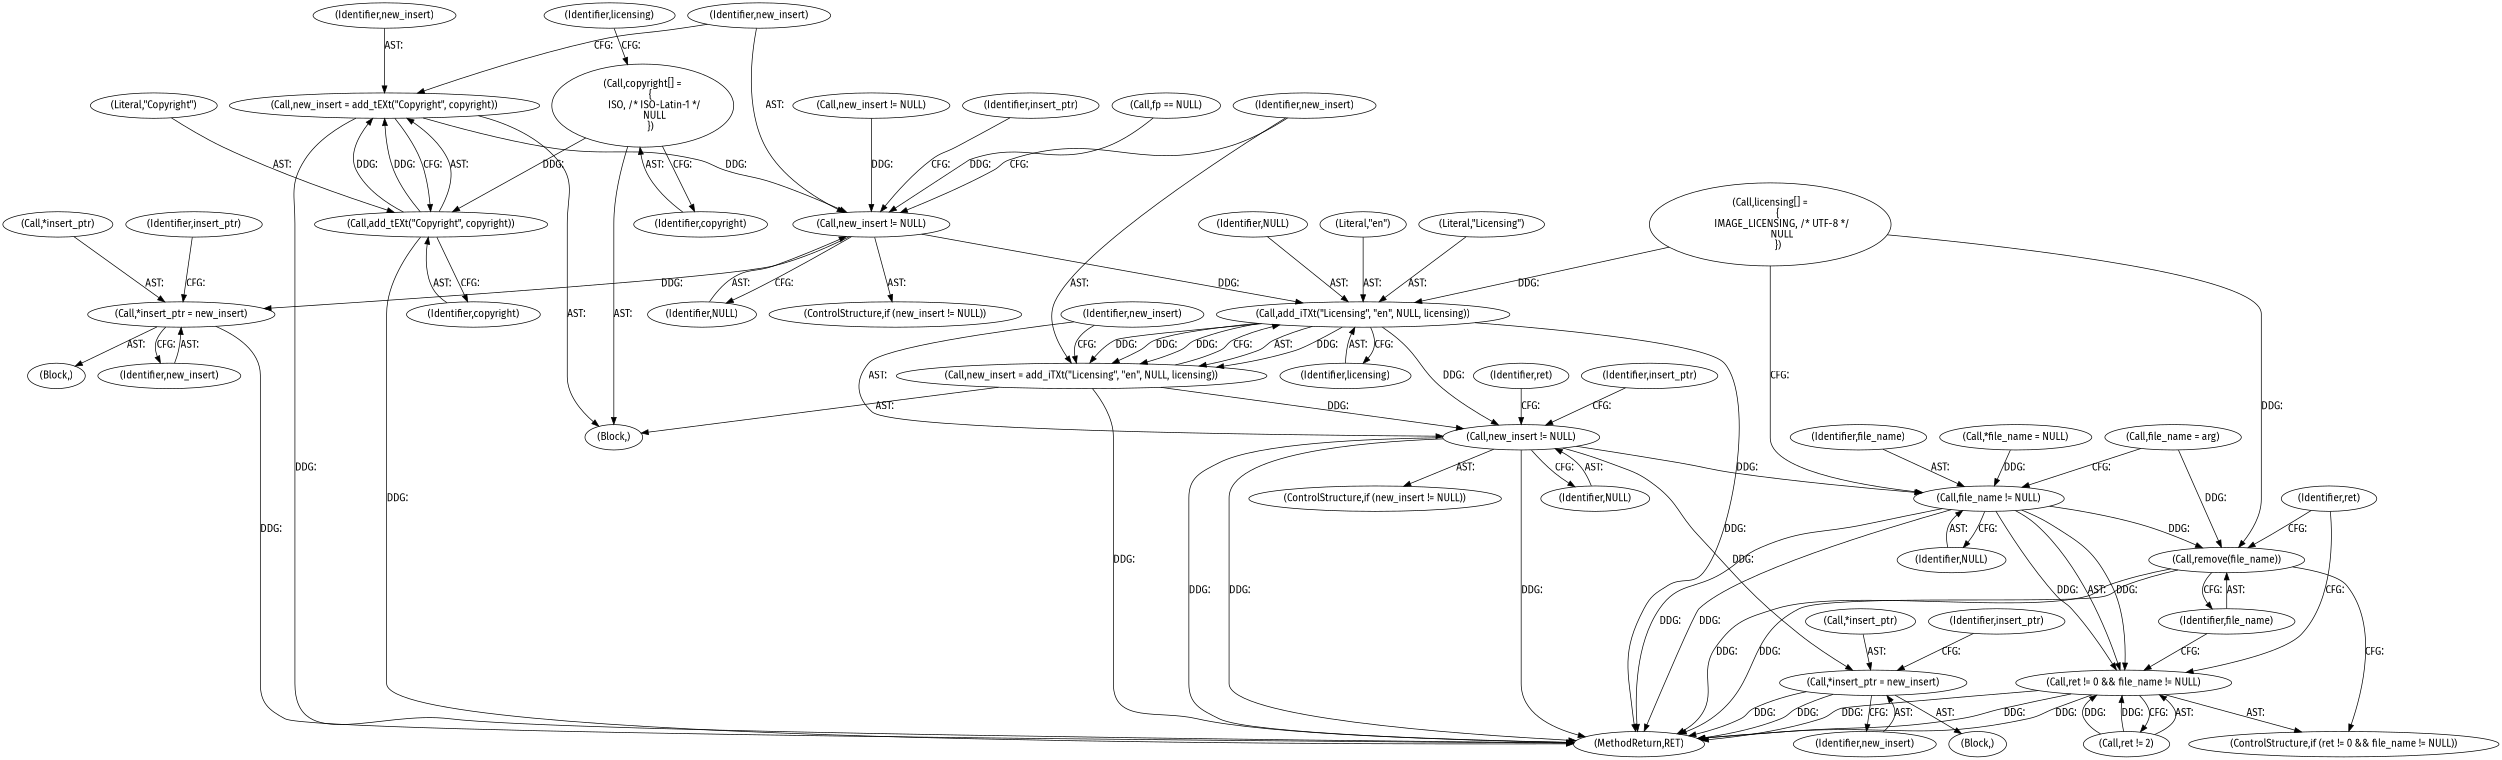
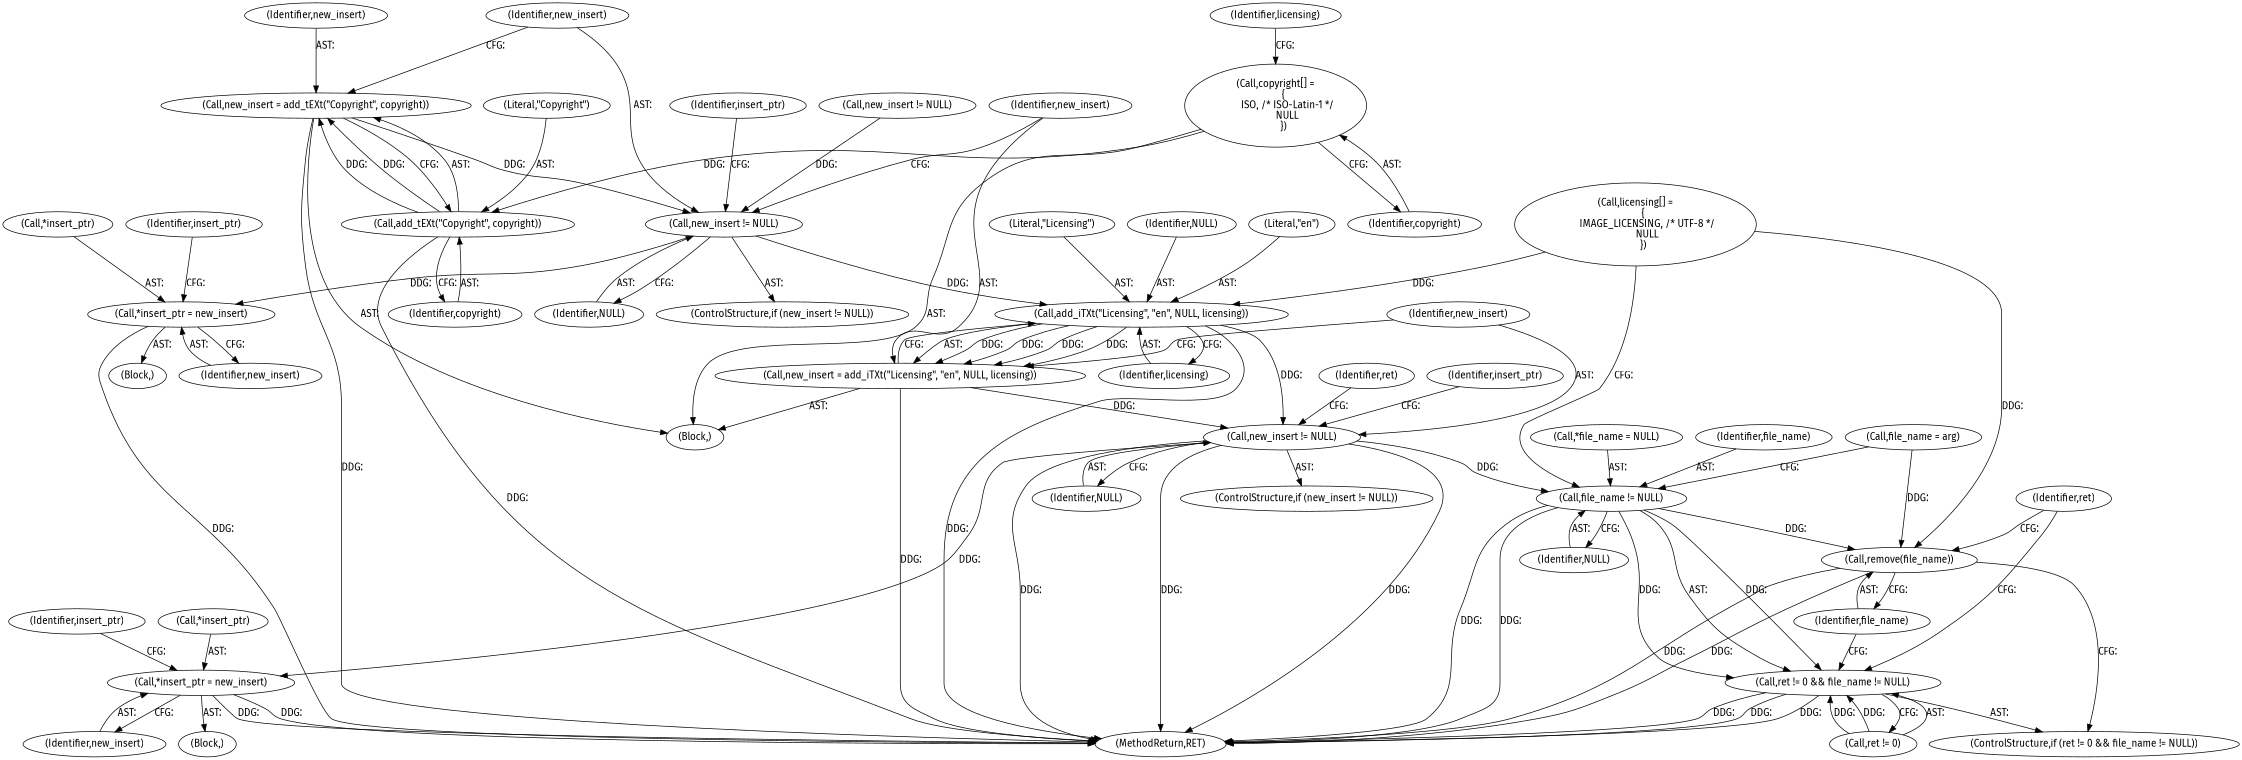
(1166, 106) -> none
(2016, 468) -> (1619, 468)
(2127, 744) -> (1873, 744)
